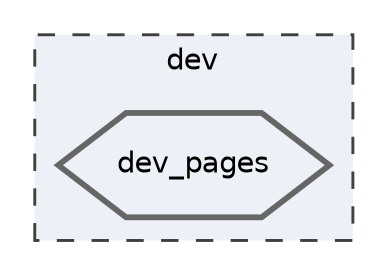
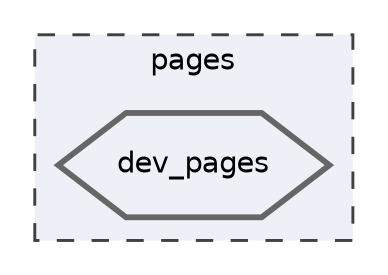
(194, 62) -> (194, 62)
